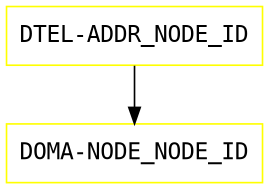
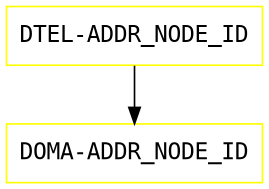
(135, 153) -> (135, 153)
